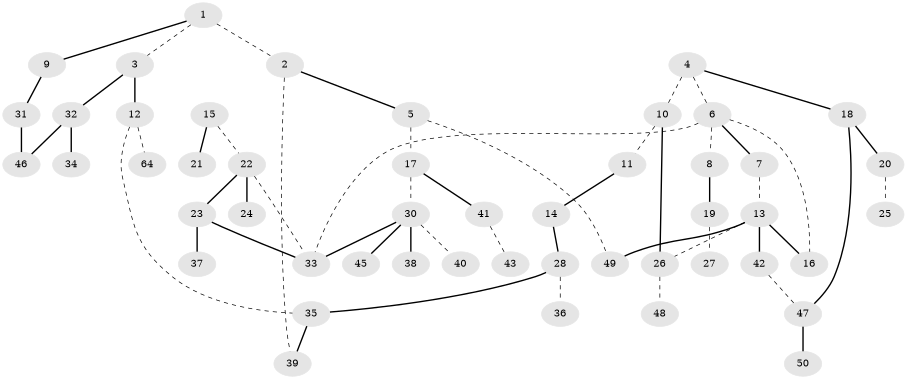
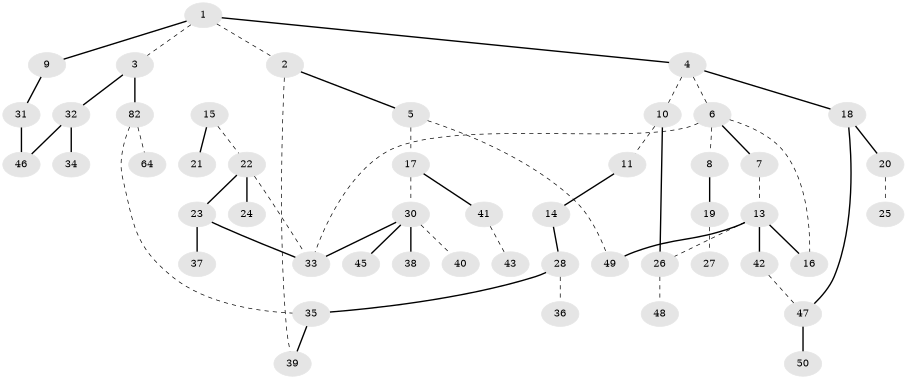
none -> (445, 40)
(135, 115) -> (135, 115)
